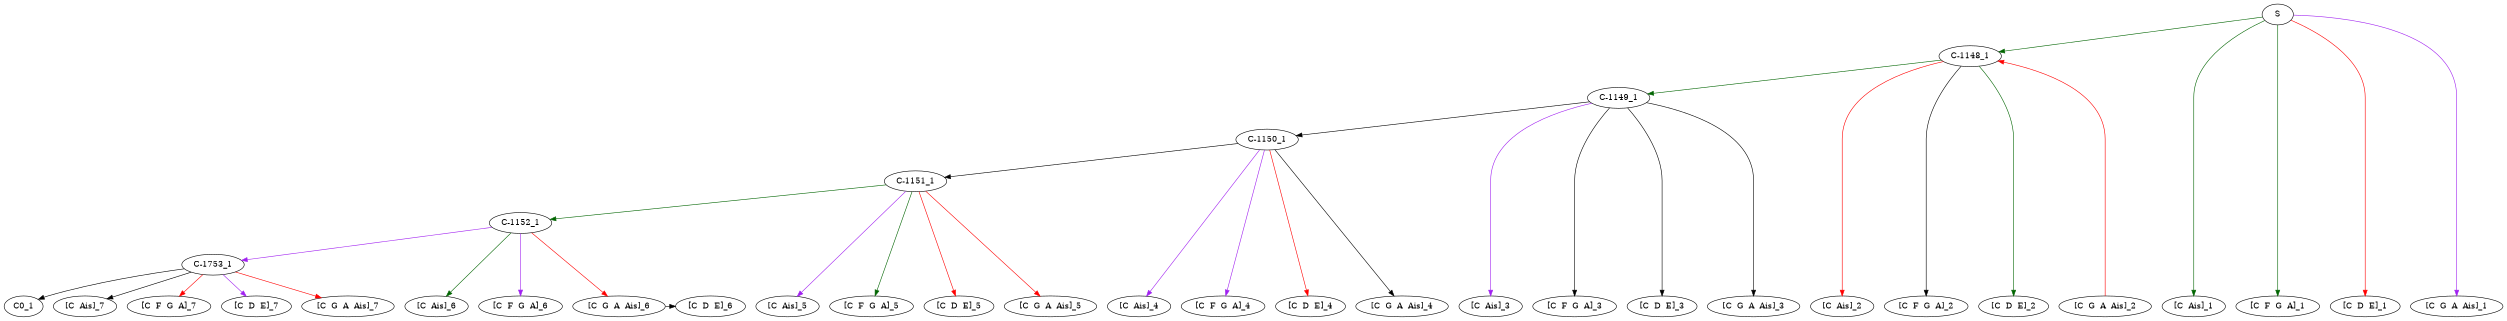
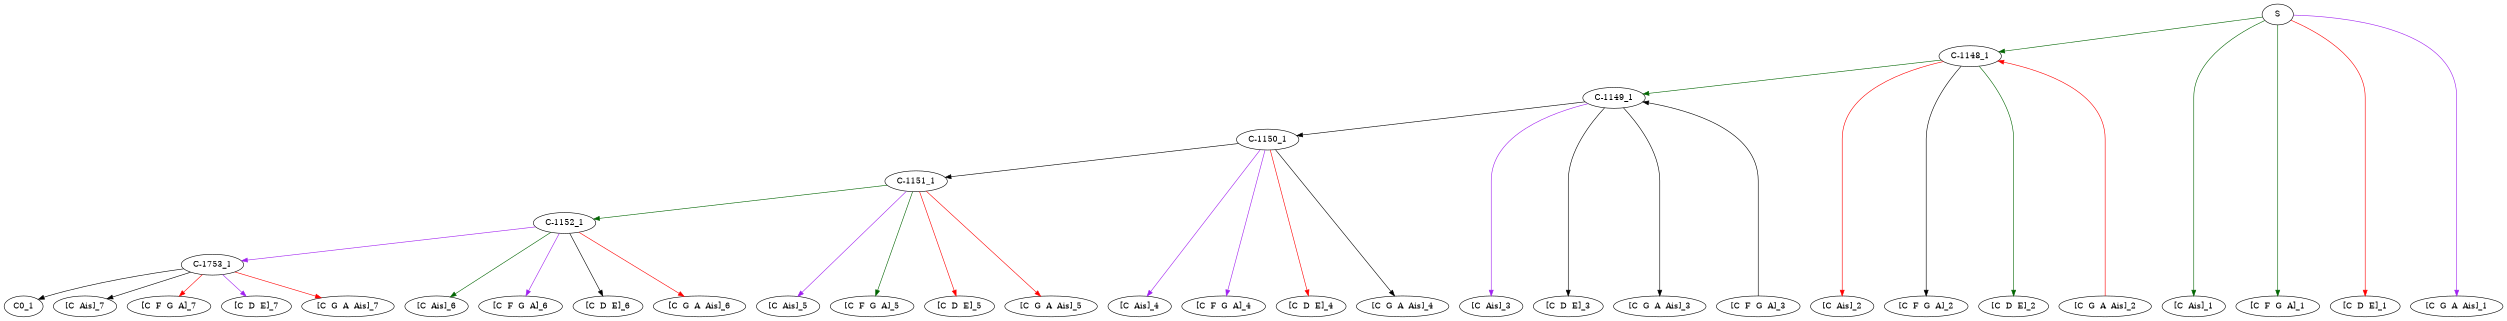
(1575, 194) -> (1756, 166)
(668, 306) -> (585, 262)
